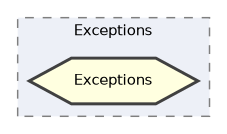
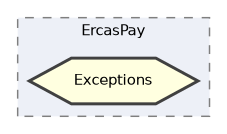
(114, 32) -> (114, 32)
